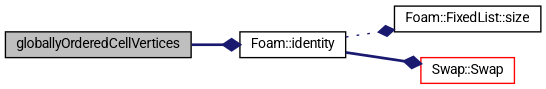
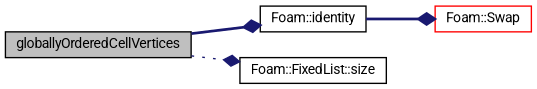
(362, 35) -> (207, 58)
(468, 70) -> (483, 19)
